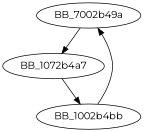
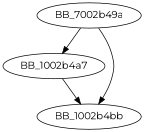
(54, 66) -> (54, 66)
(112, 70) -> (114, 62)
